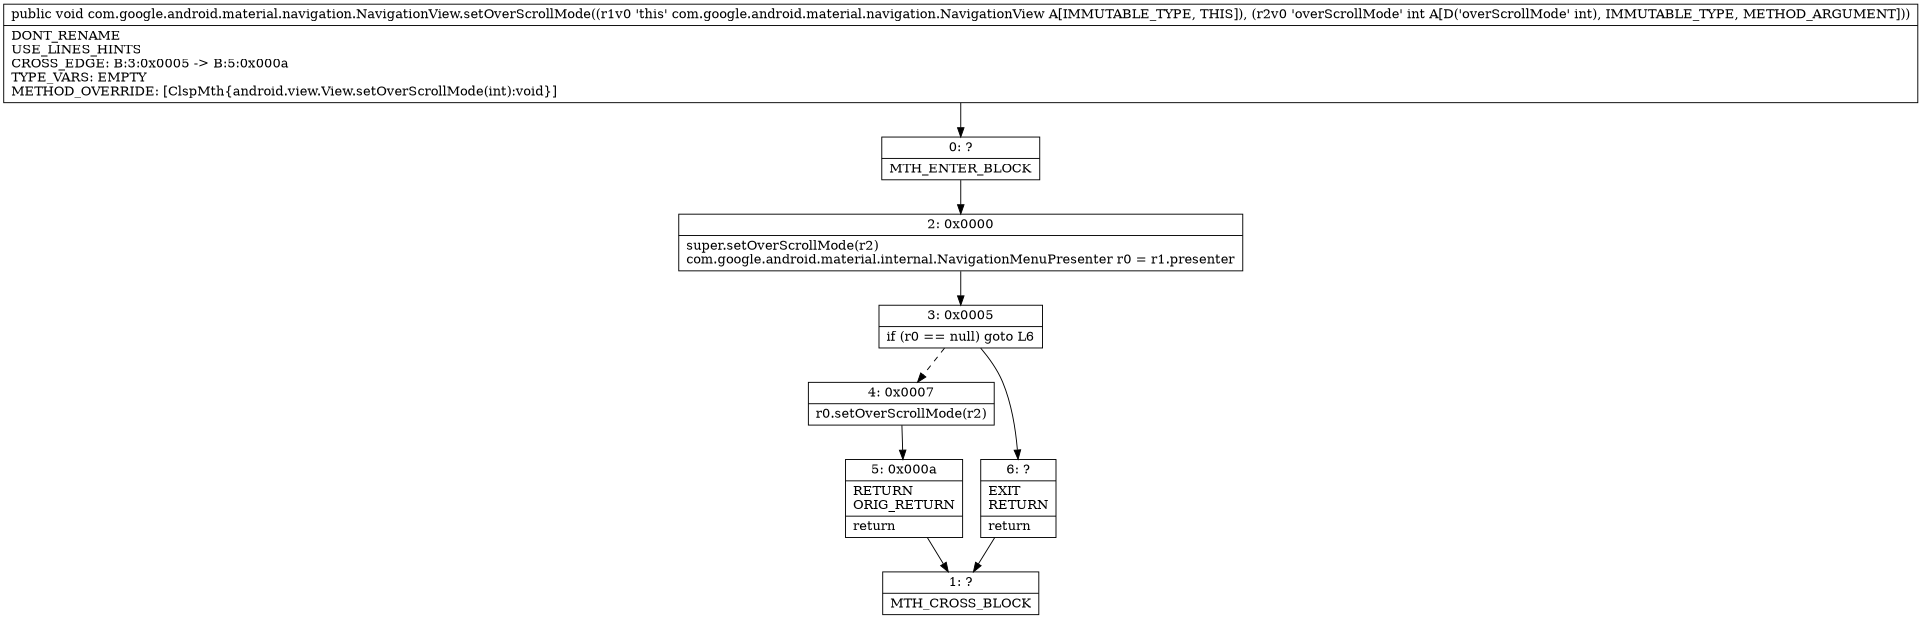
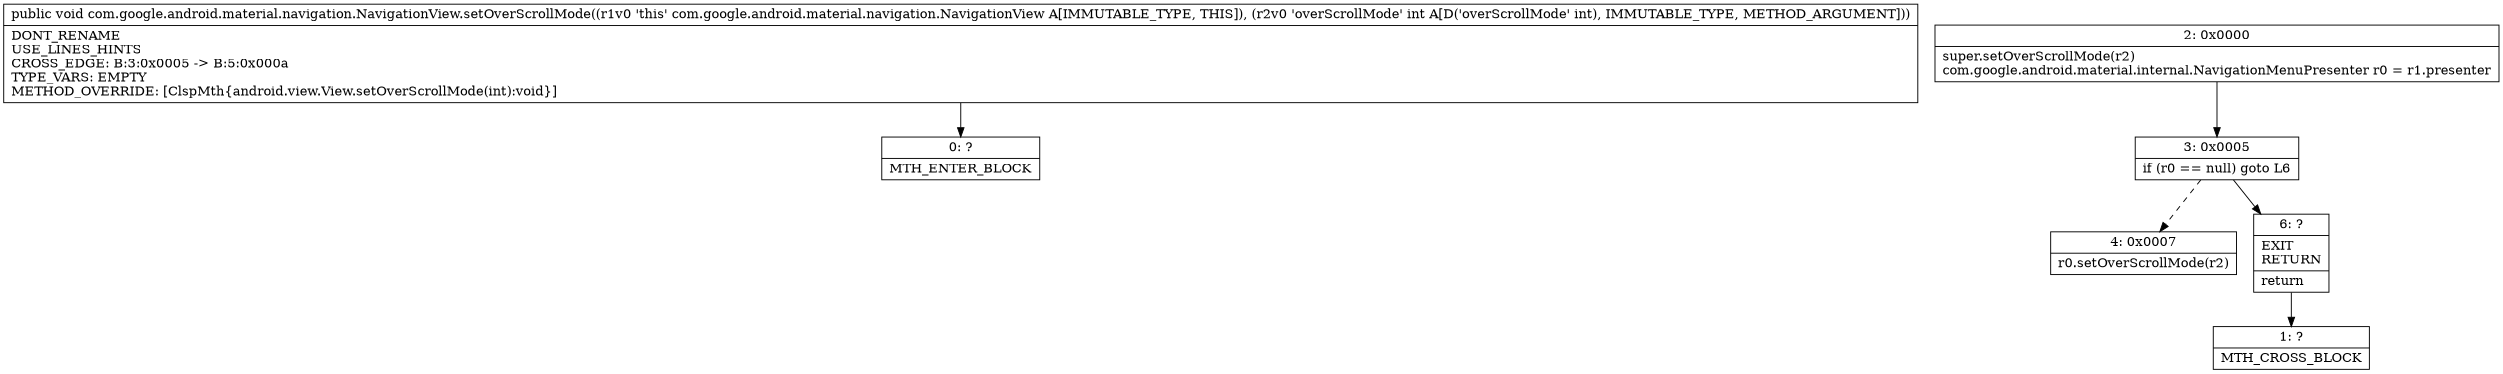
(961, 192) -> none
(904, 498) -> none
